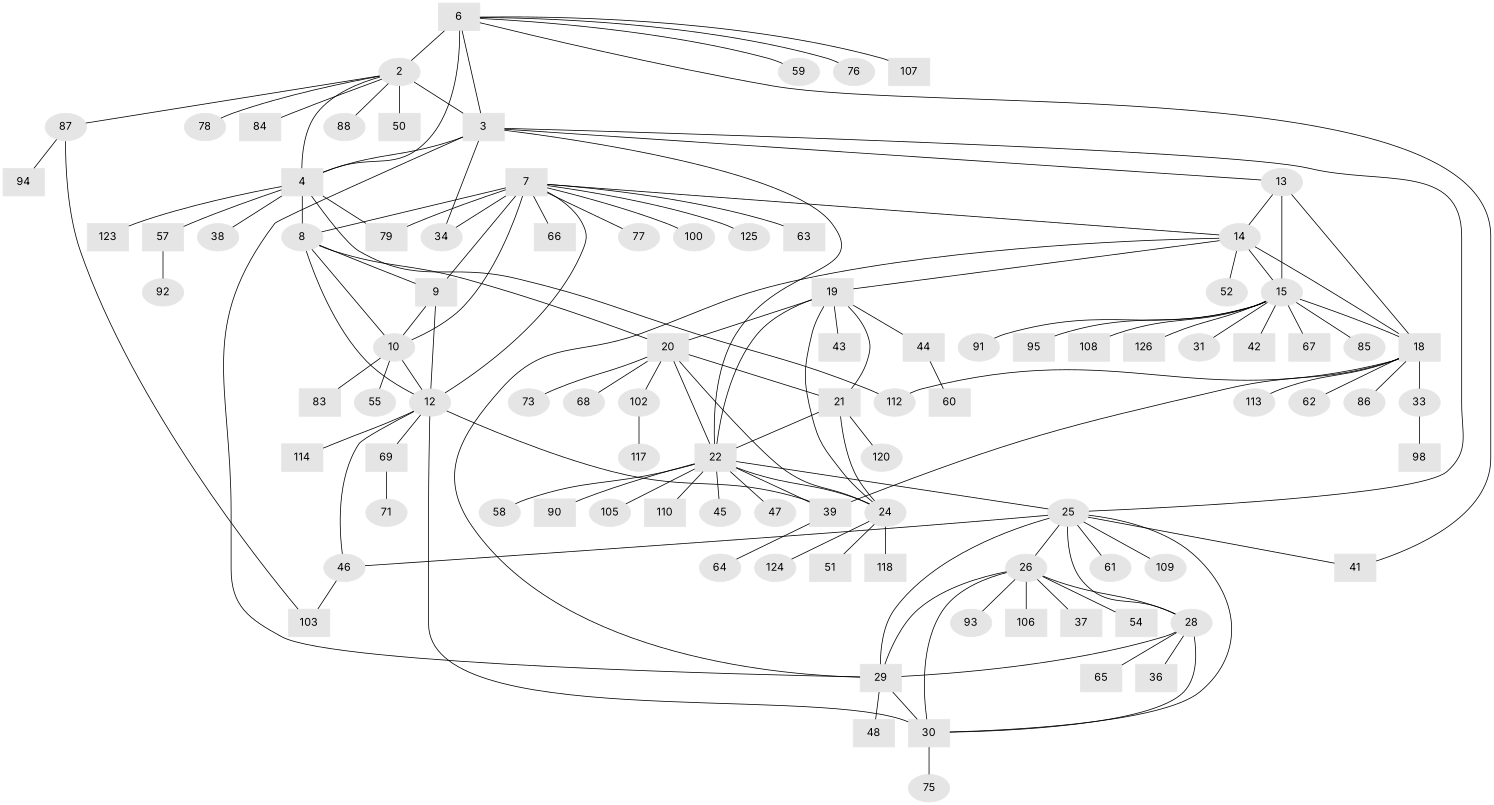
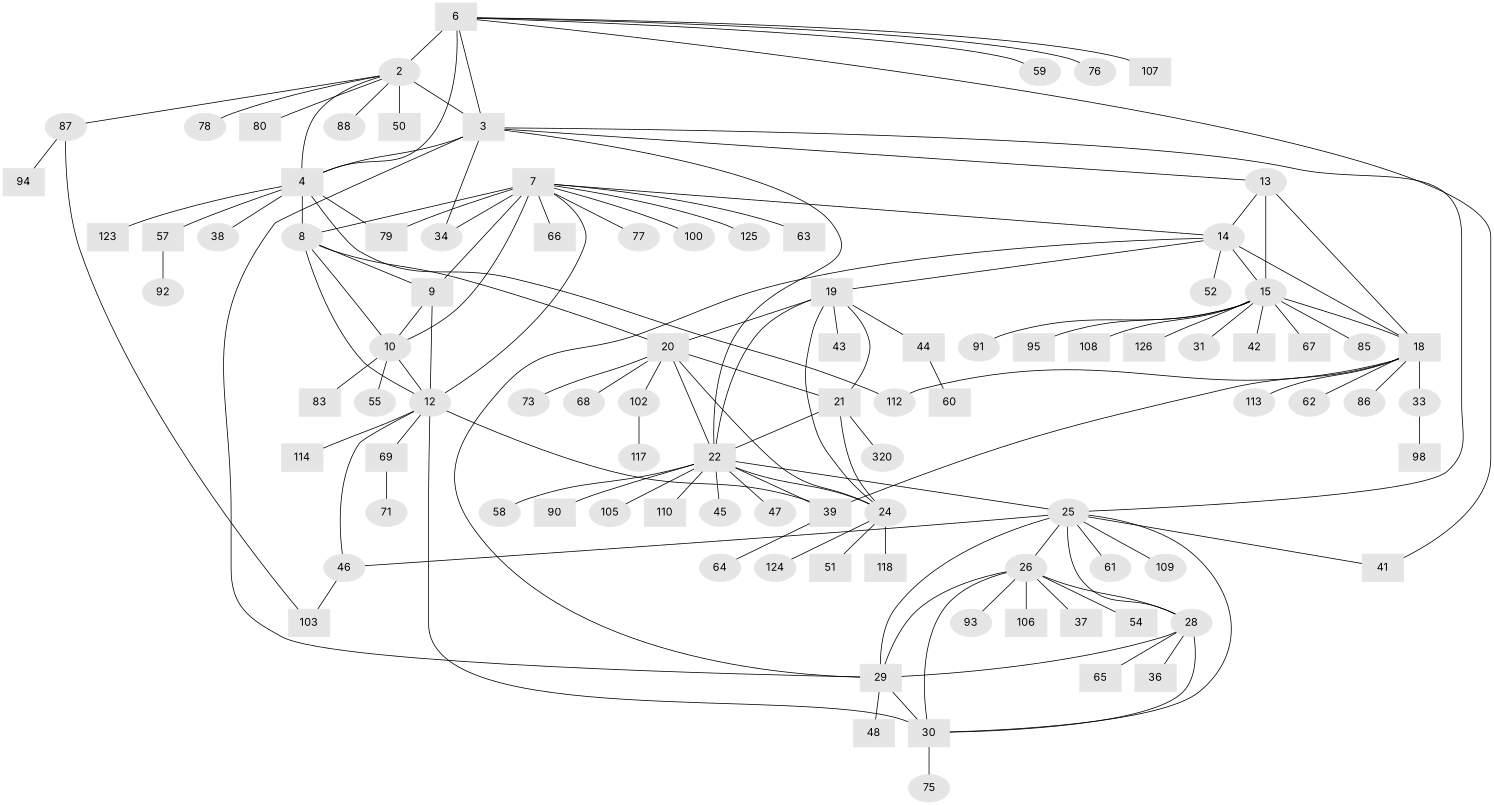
(260, 127) -> (260, 127)
(882, 458) -> (882, 458)
